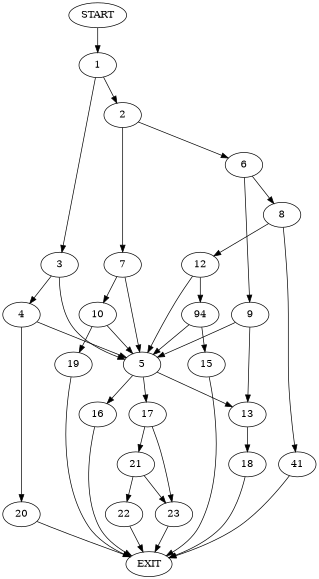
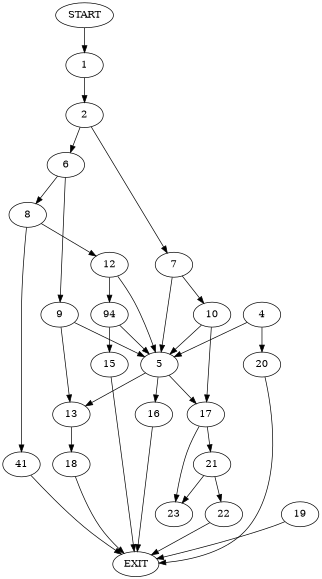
(60, 265) -> none
(87, 336) -> (209, 361)
(163, 536) -> none
